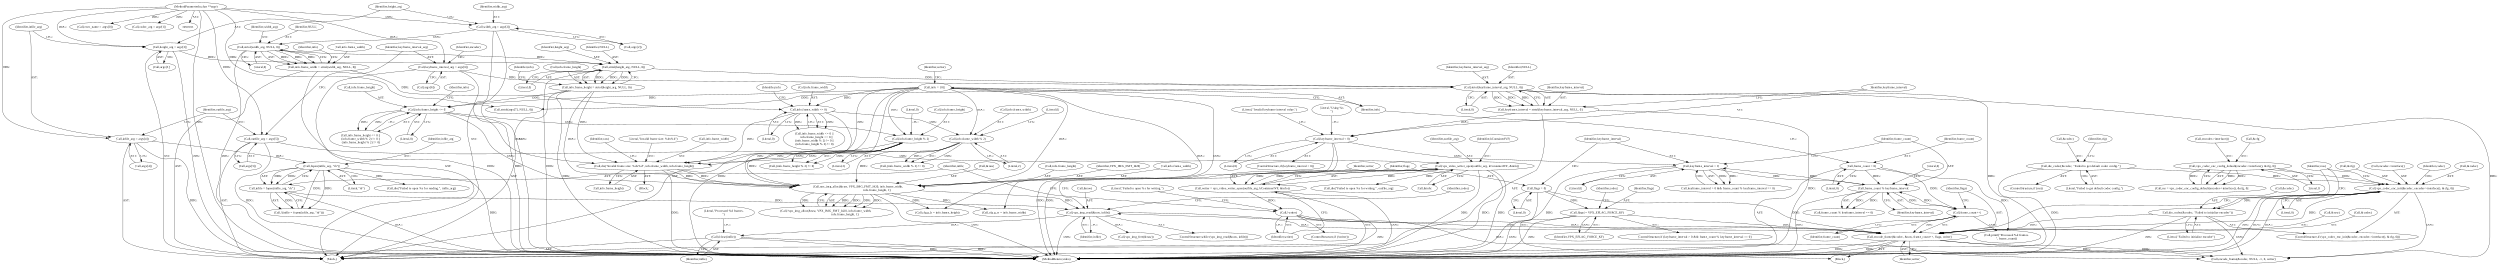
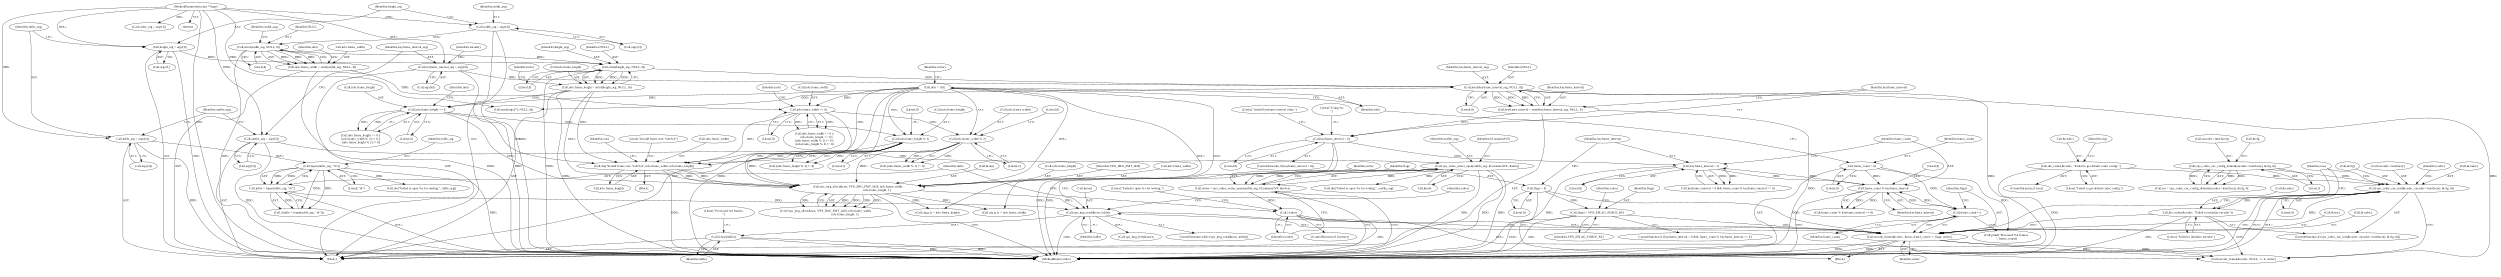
(95, 27) -> none
(981, 110) -> (981, 110)
(252, 156) -> (252, 156)
